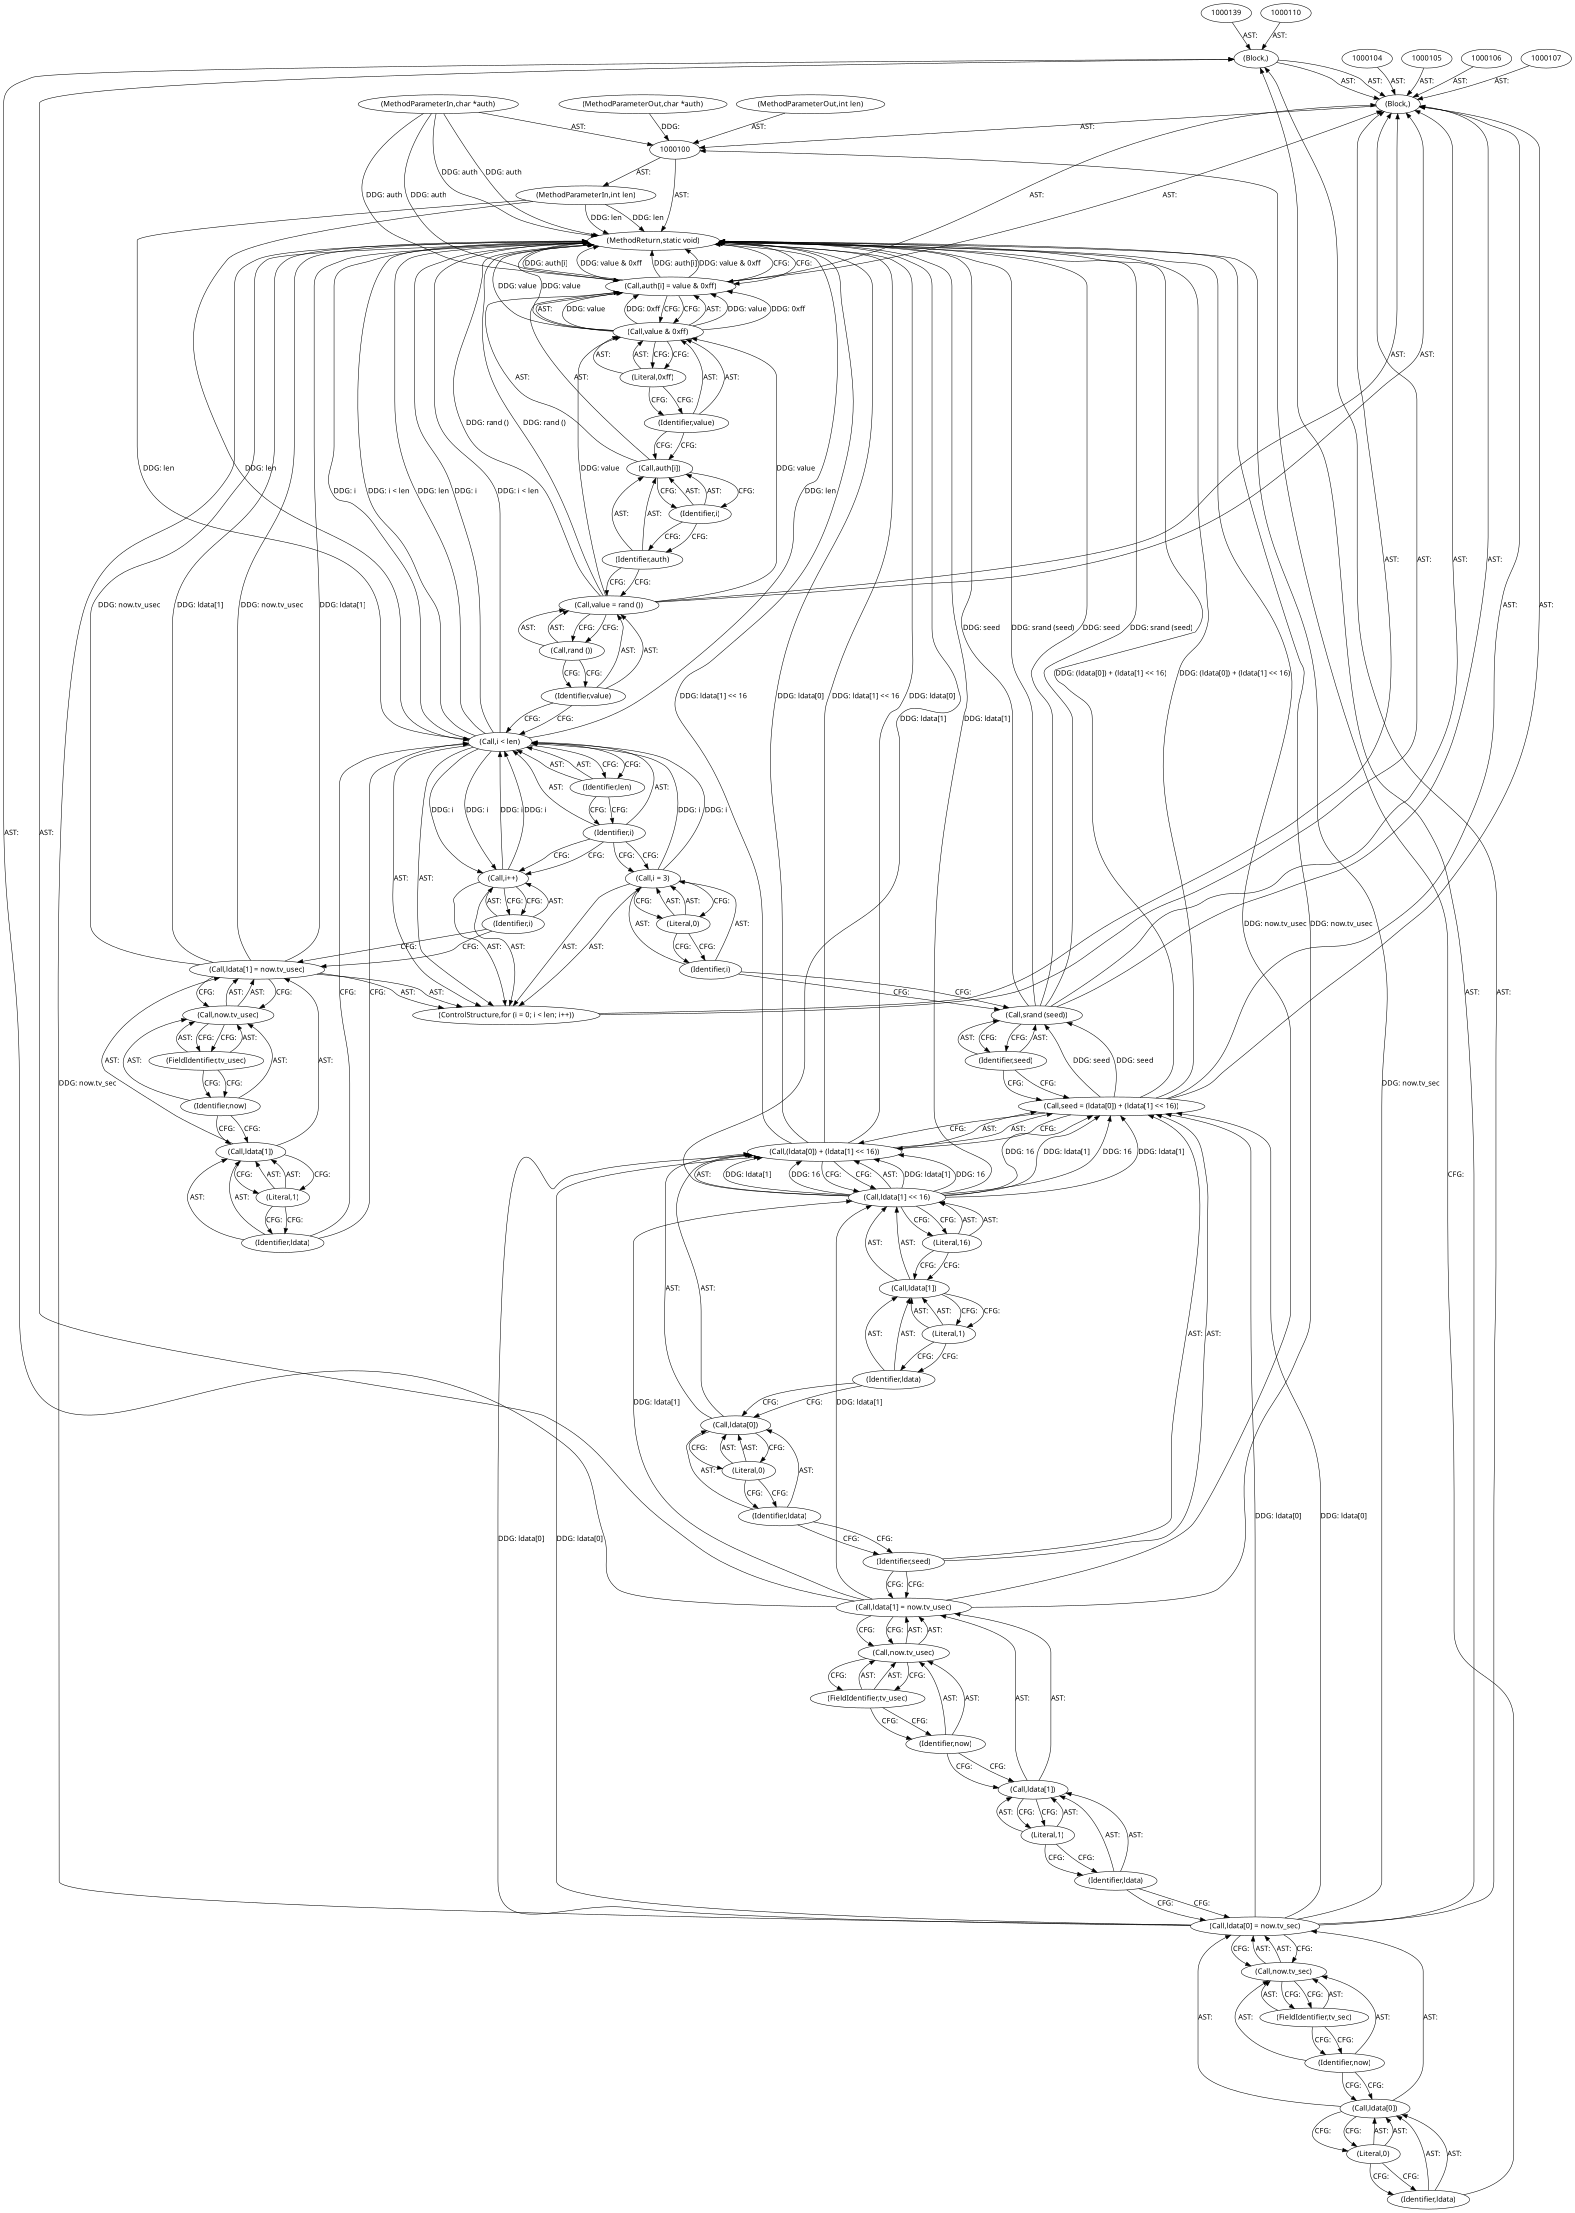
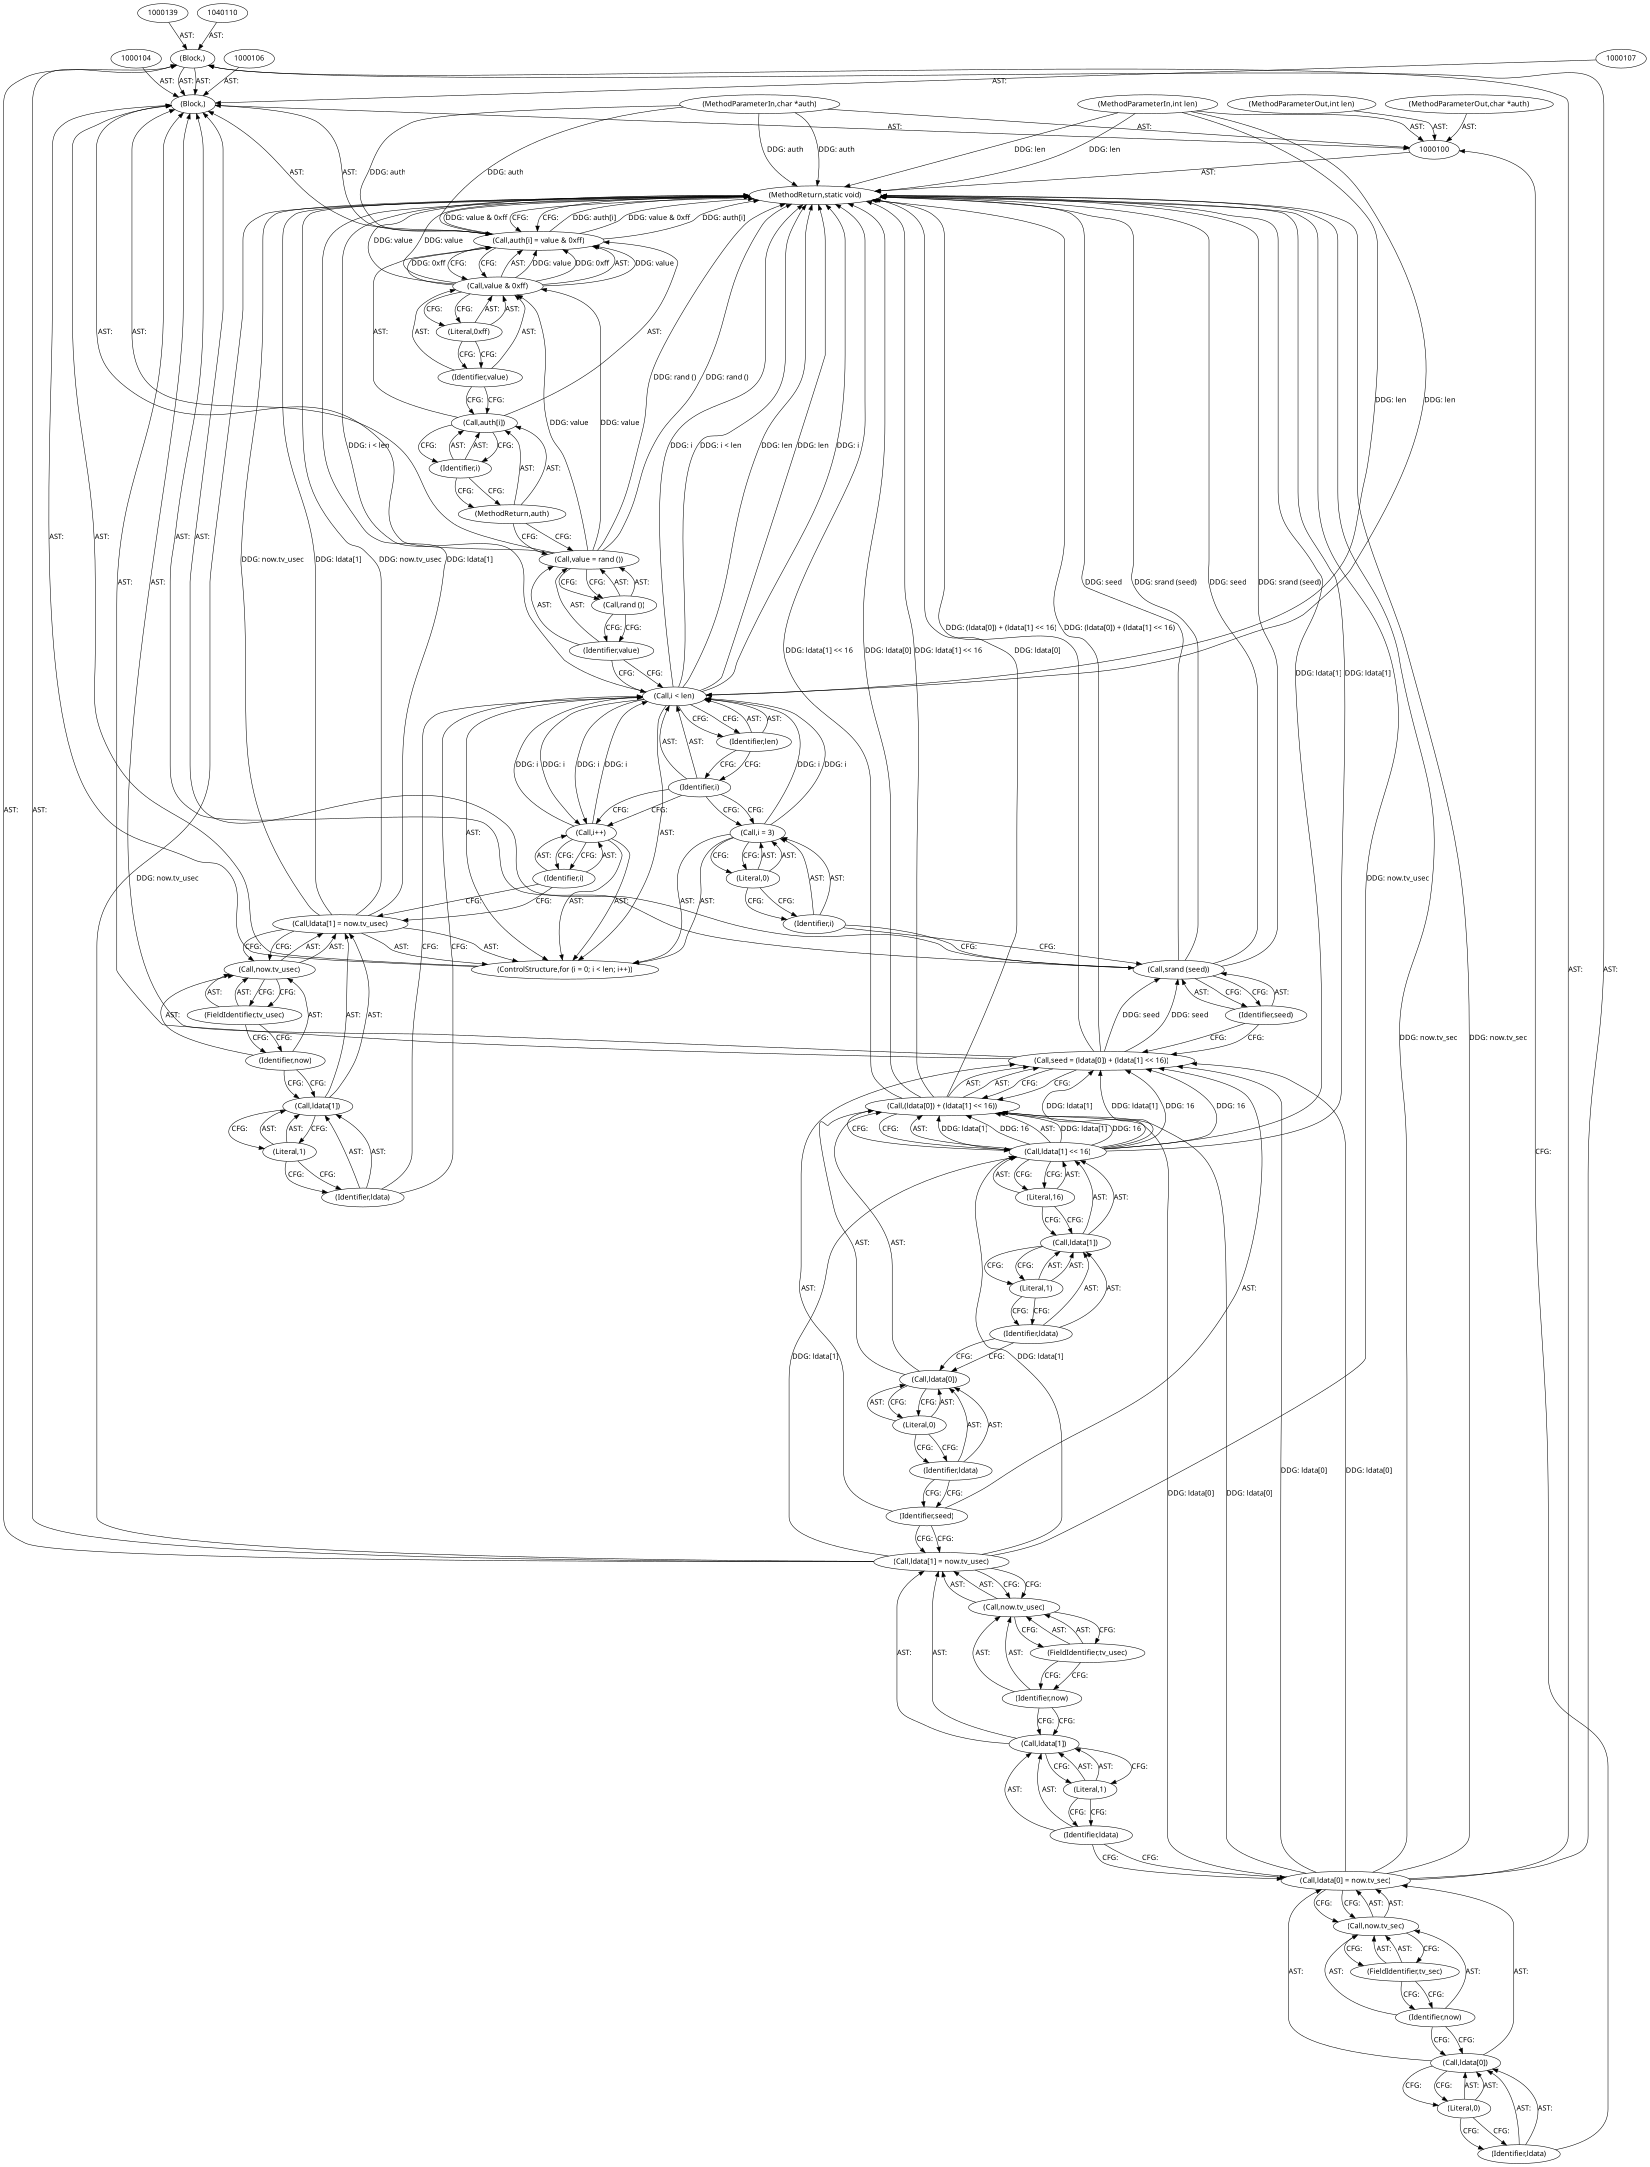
(1286, 13) -> (223, 13)
(1427, 59) -> none
(672, 127) -> (1470, 127)
(634, 171) -> (1311, 114)
(642, 560) -> (512, 514)
